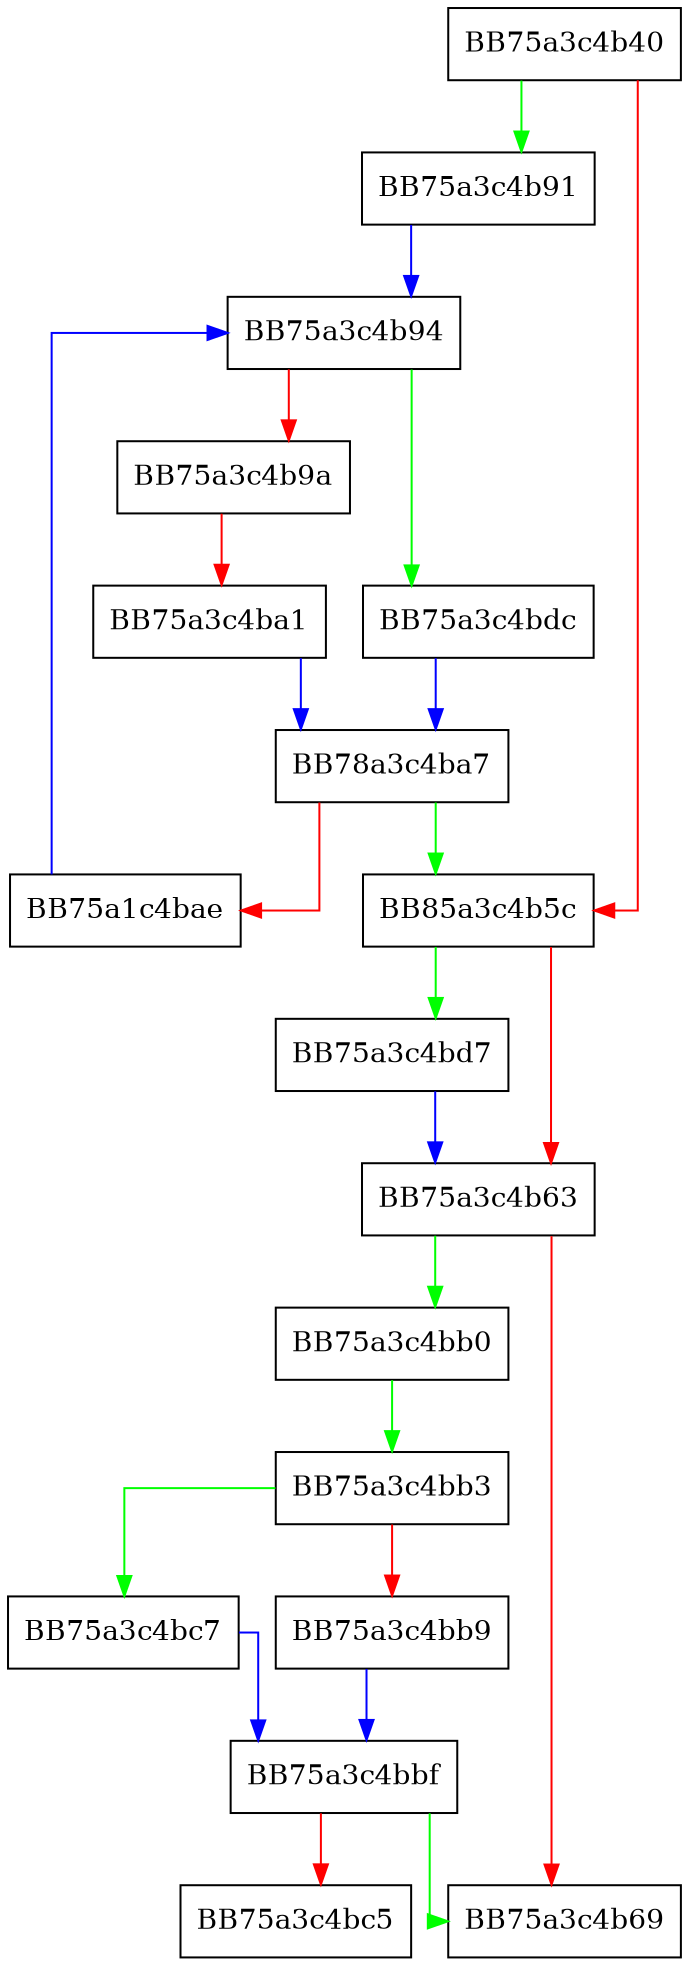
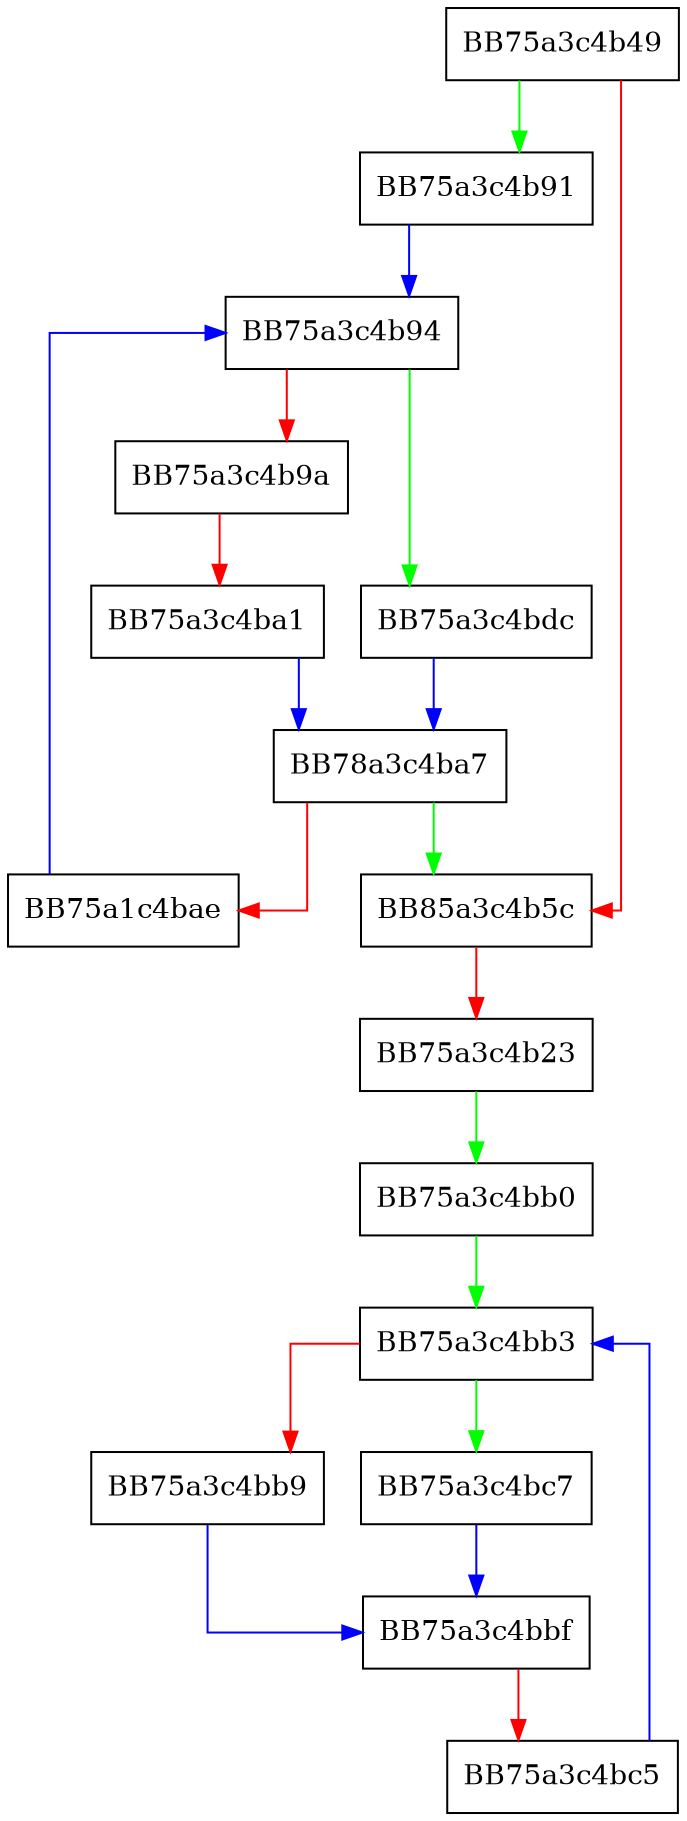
(565, 44) -> (563, 44)
(392, 1055) -> none
(478, 1199) -> (476, 1055)
none -> (649, 1524)
(565, 1921) -> none
